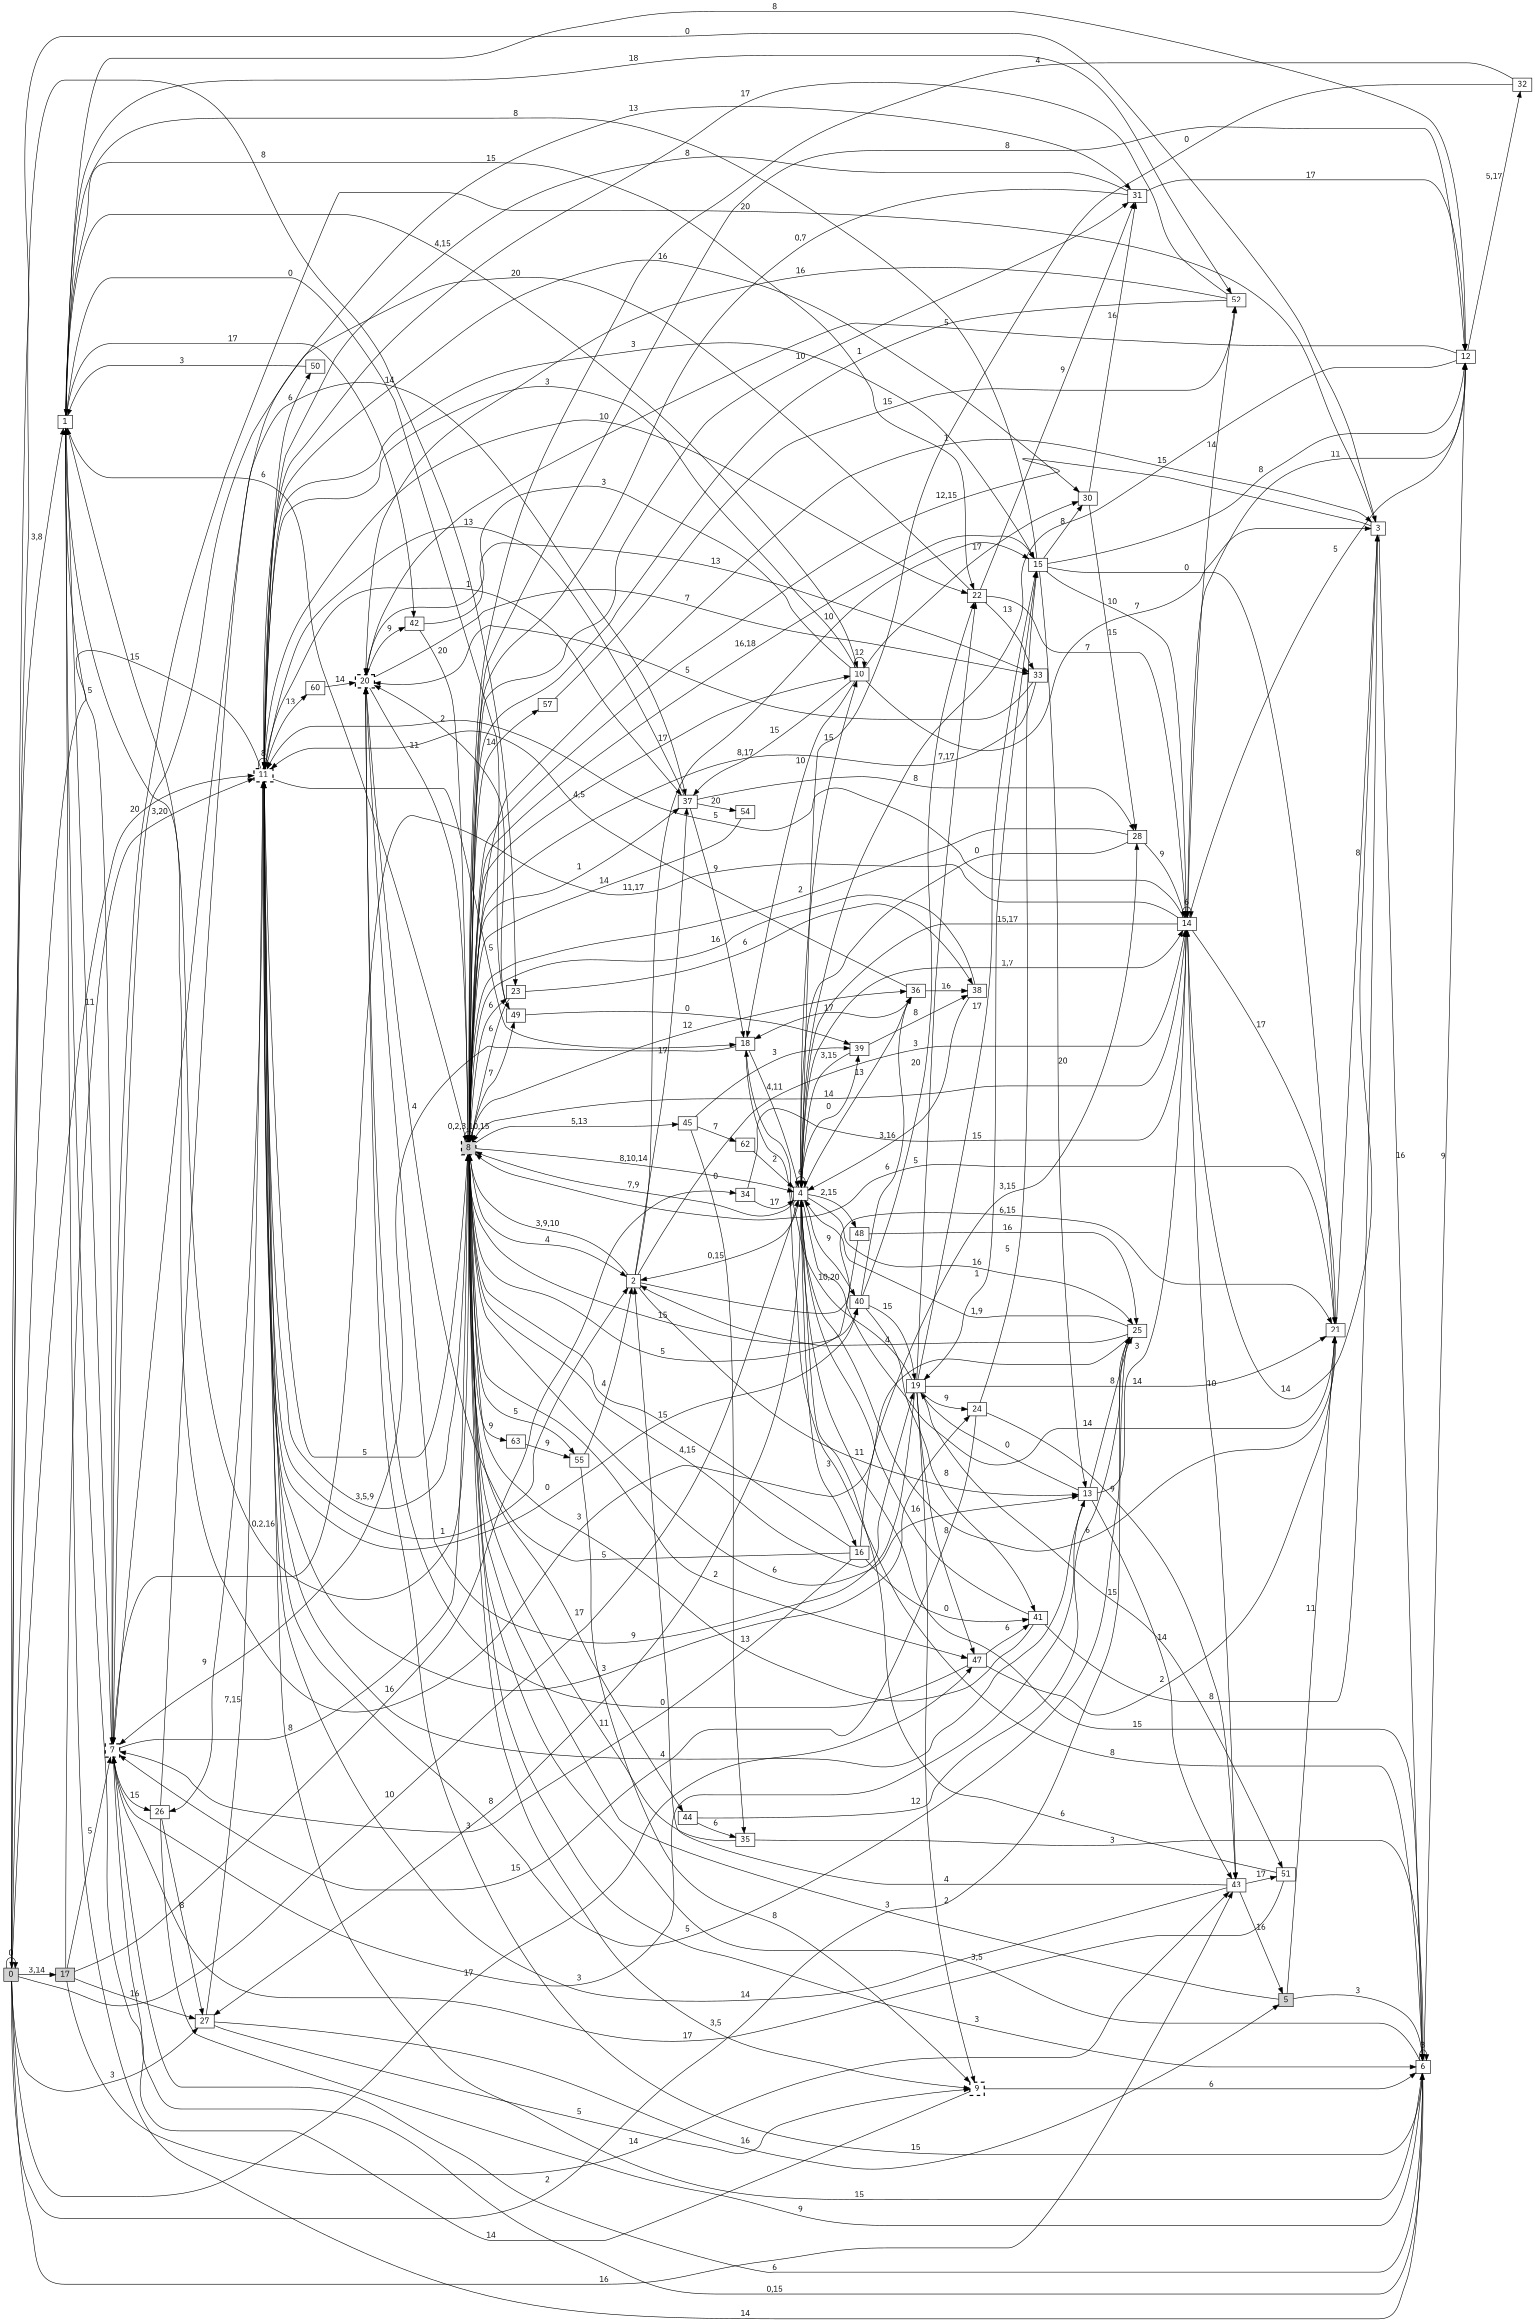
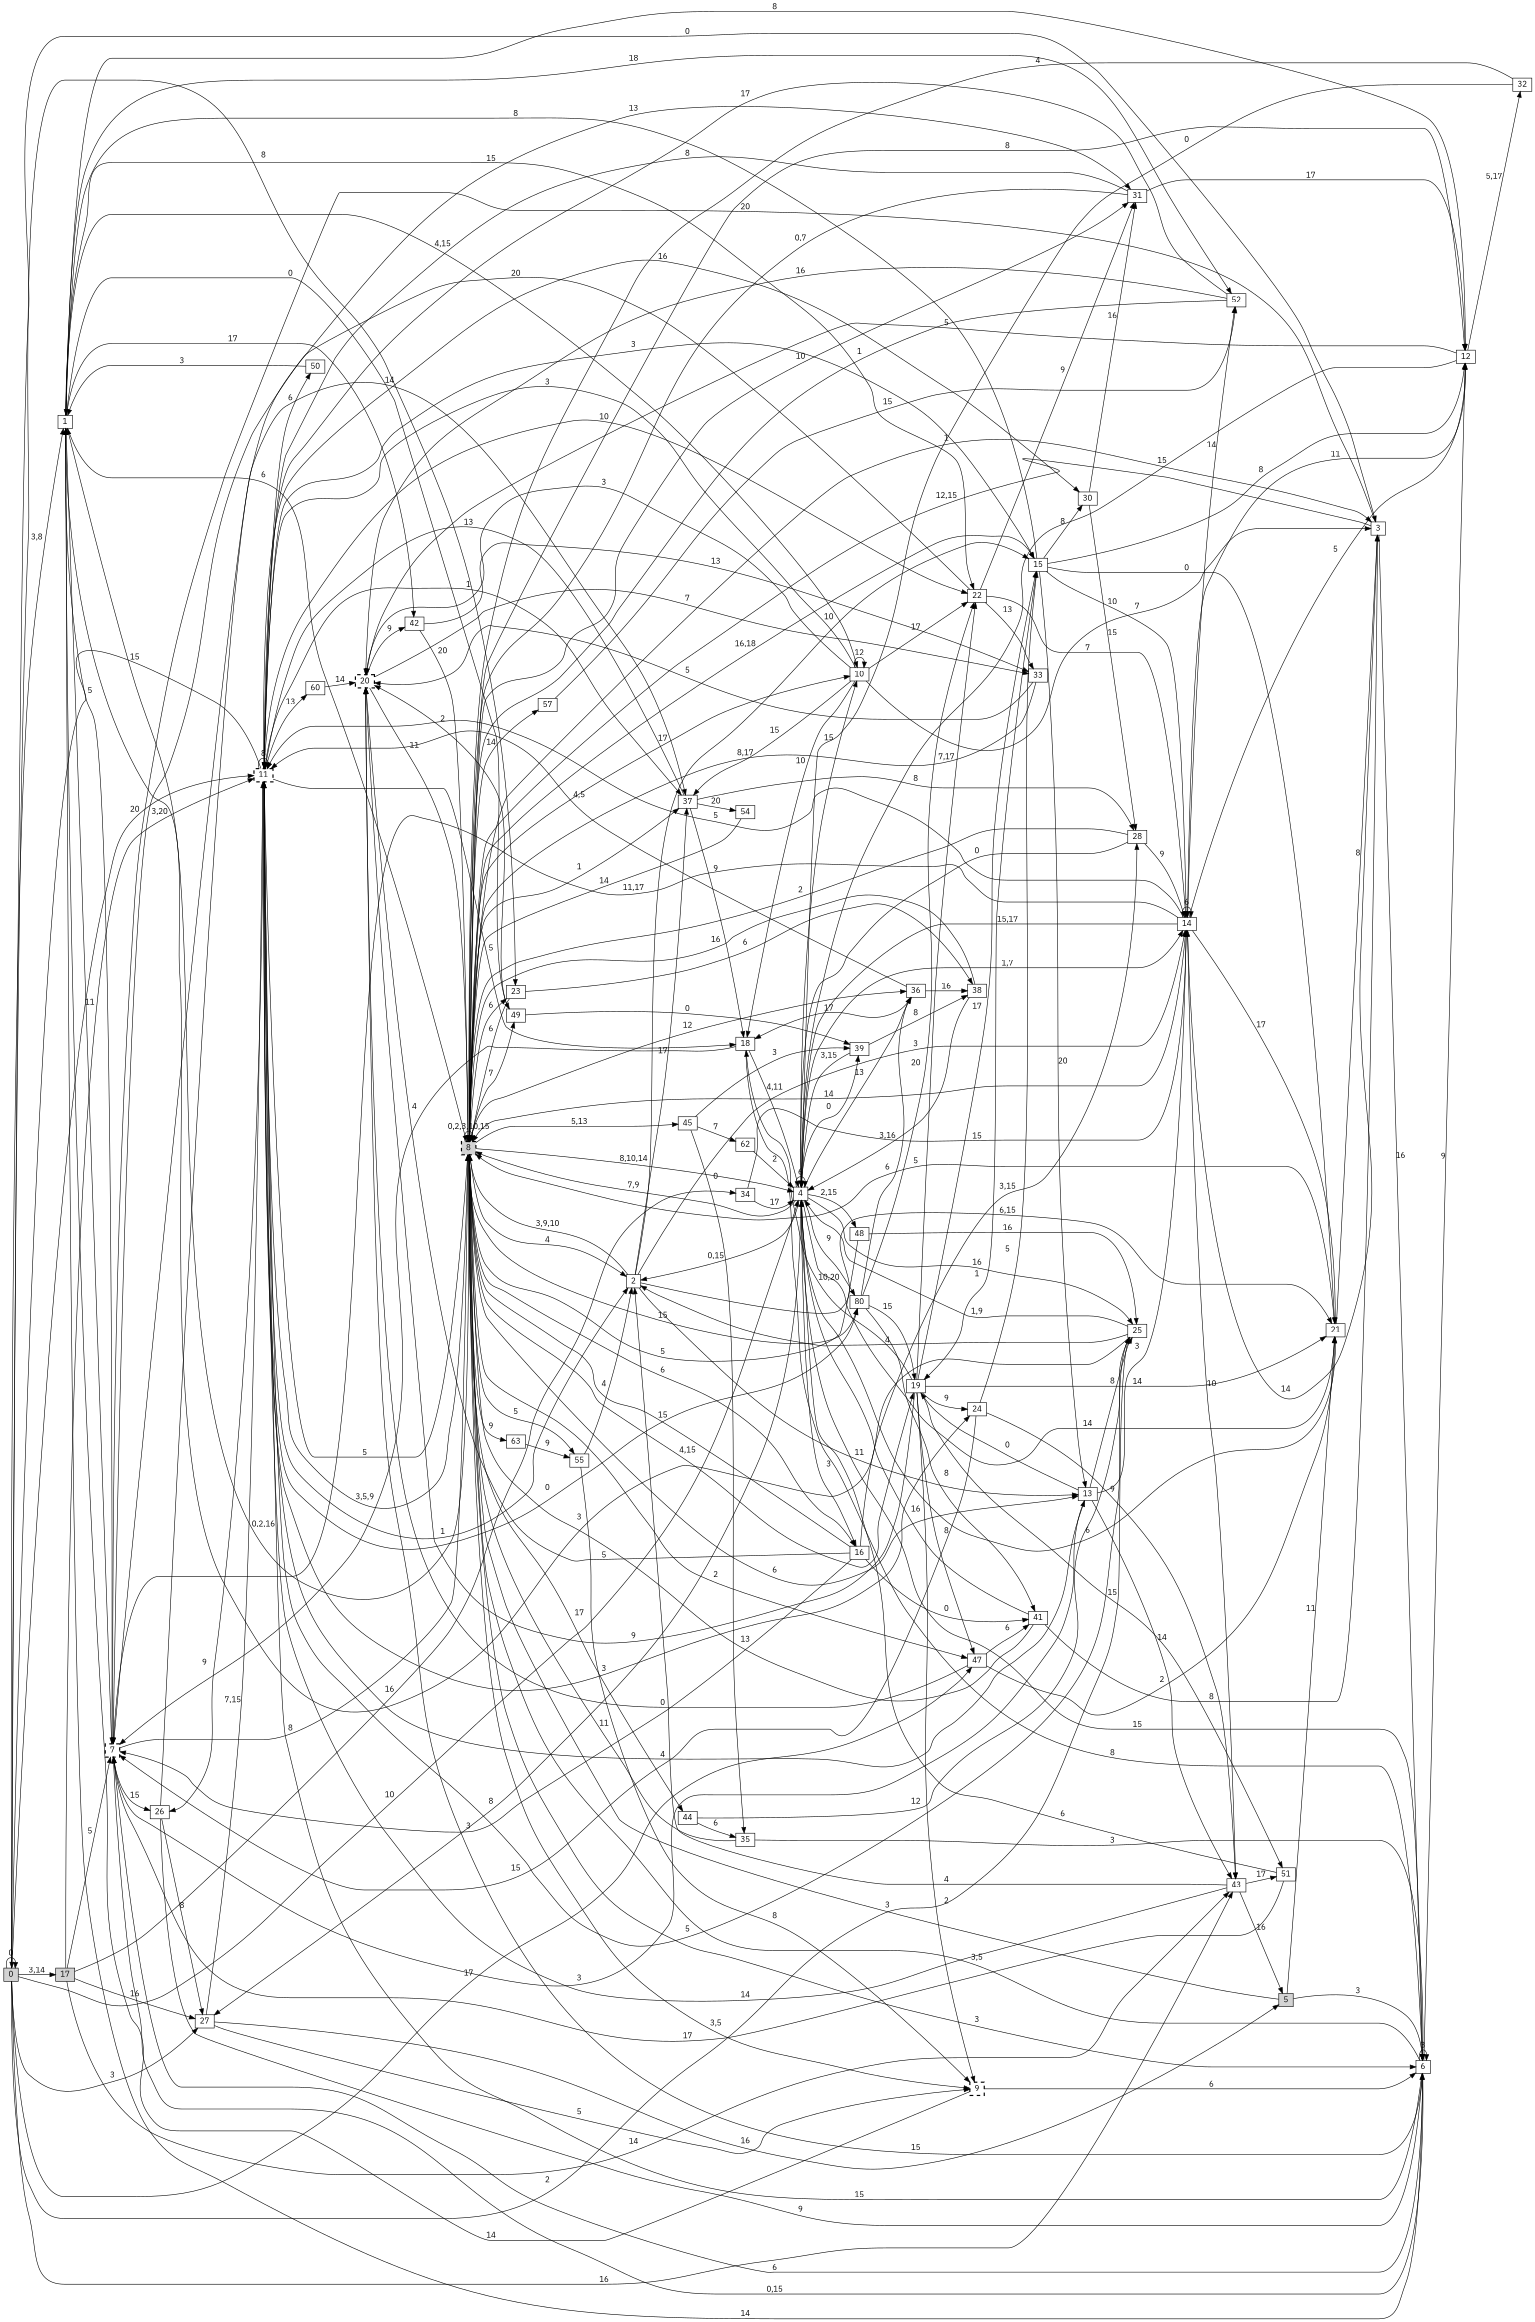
(959, 573) -> (916, 637)
(859, 1302) -> (859, 1302)
none -> (630, 1361)
